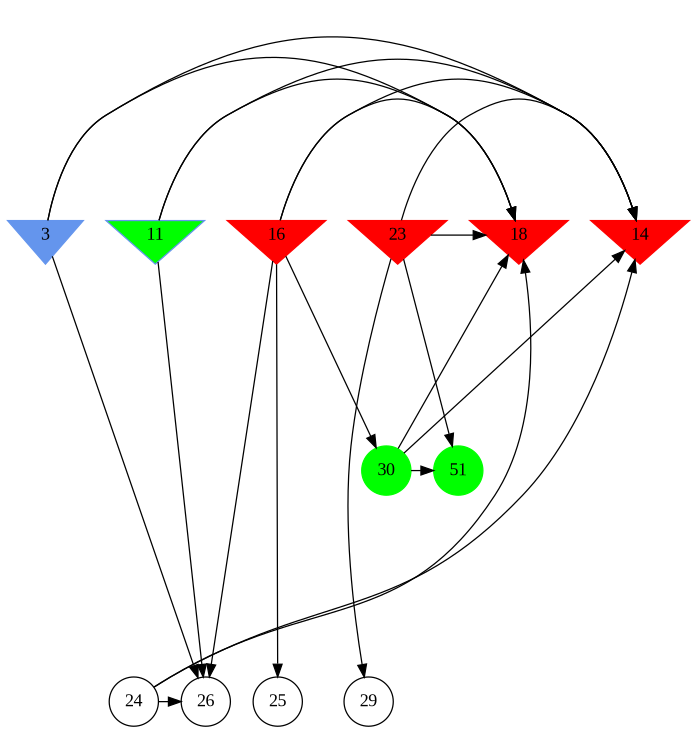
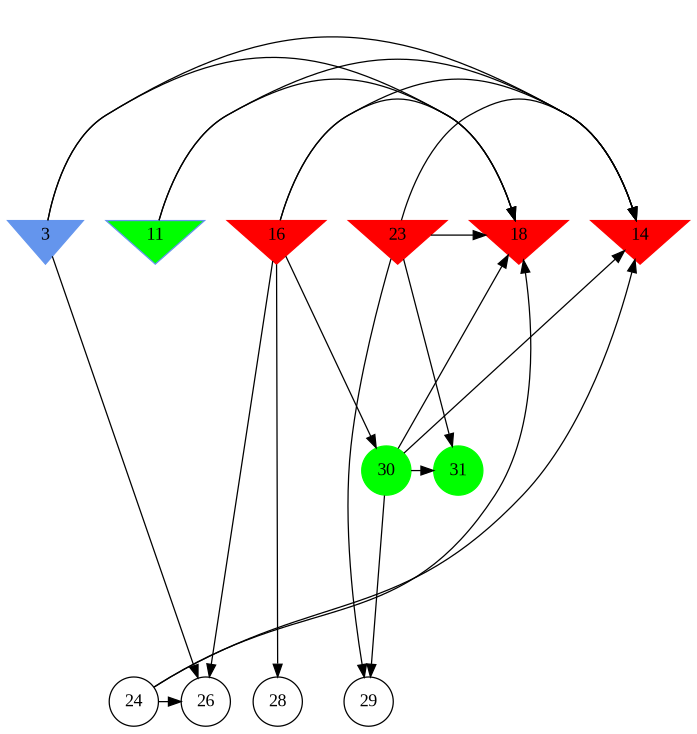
(180, 463) -> none
(458, 471) -> (458, 471)
none -> (378, 580)
(278, 702) -> (278, 702)
